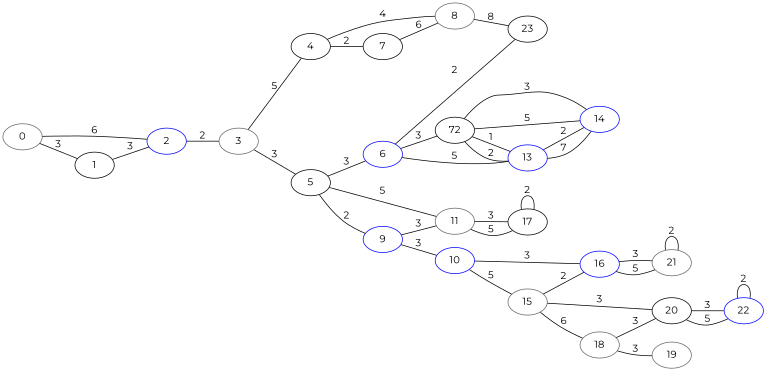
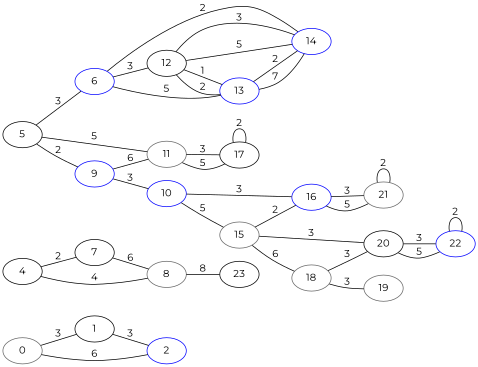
(455, 92) -> (199, 16)
(455, 130) -> (167, 63)
(239, 141) -> none
(419, 224) -> (131, 158)
